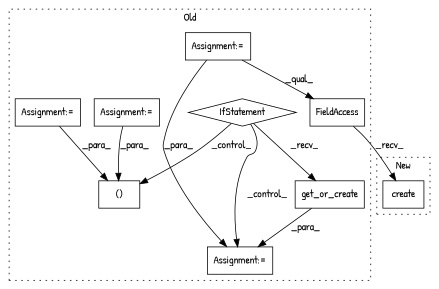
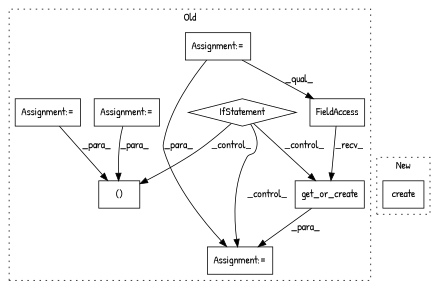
(305, 145) -> (305, 145)
(376, 151) -> (334, 150)
